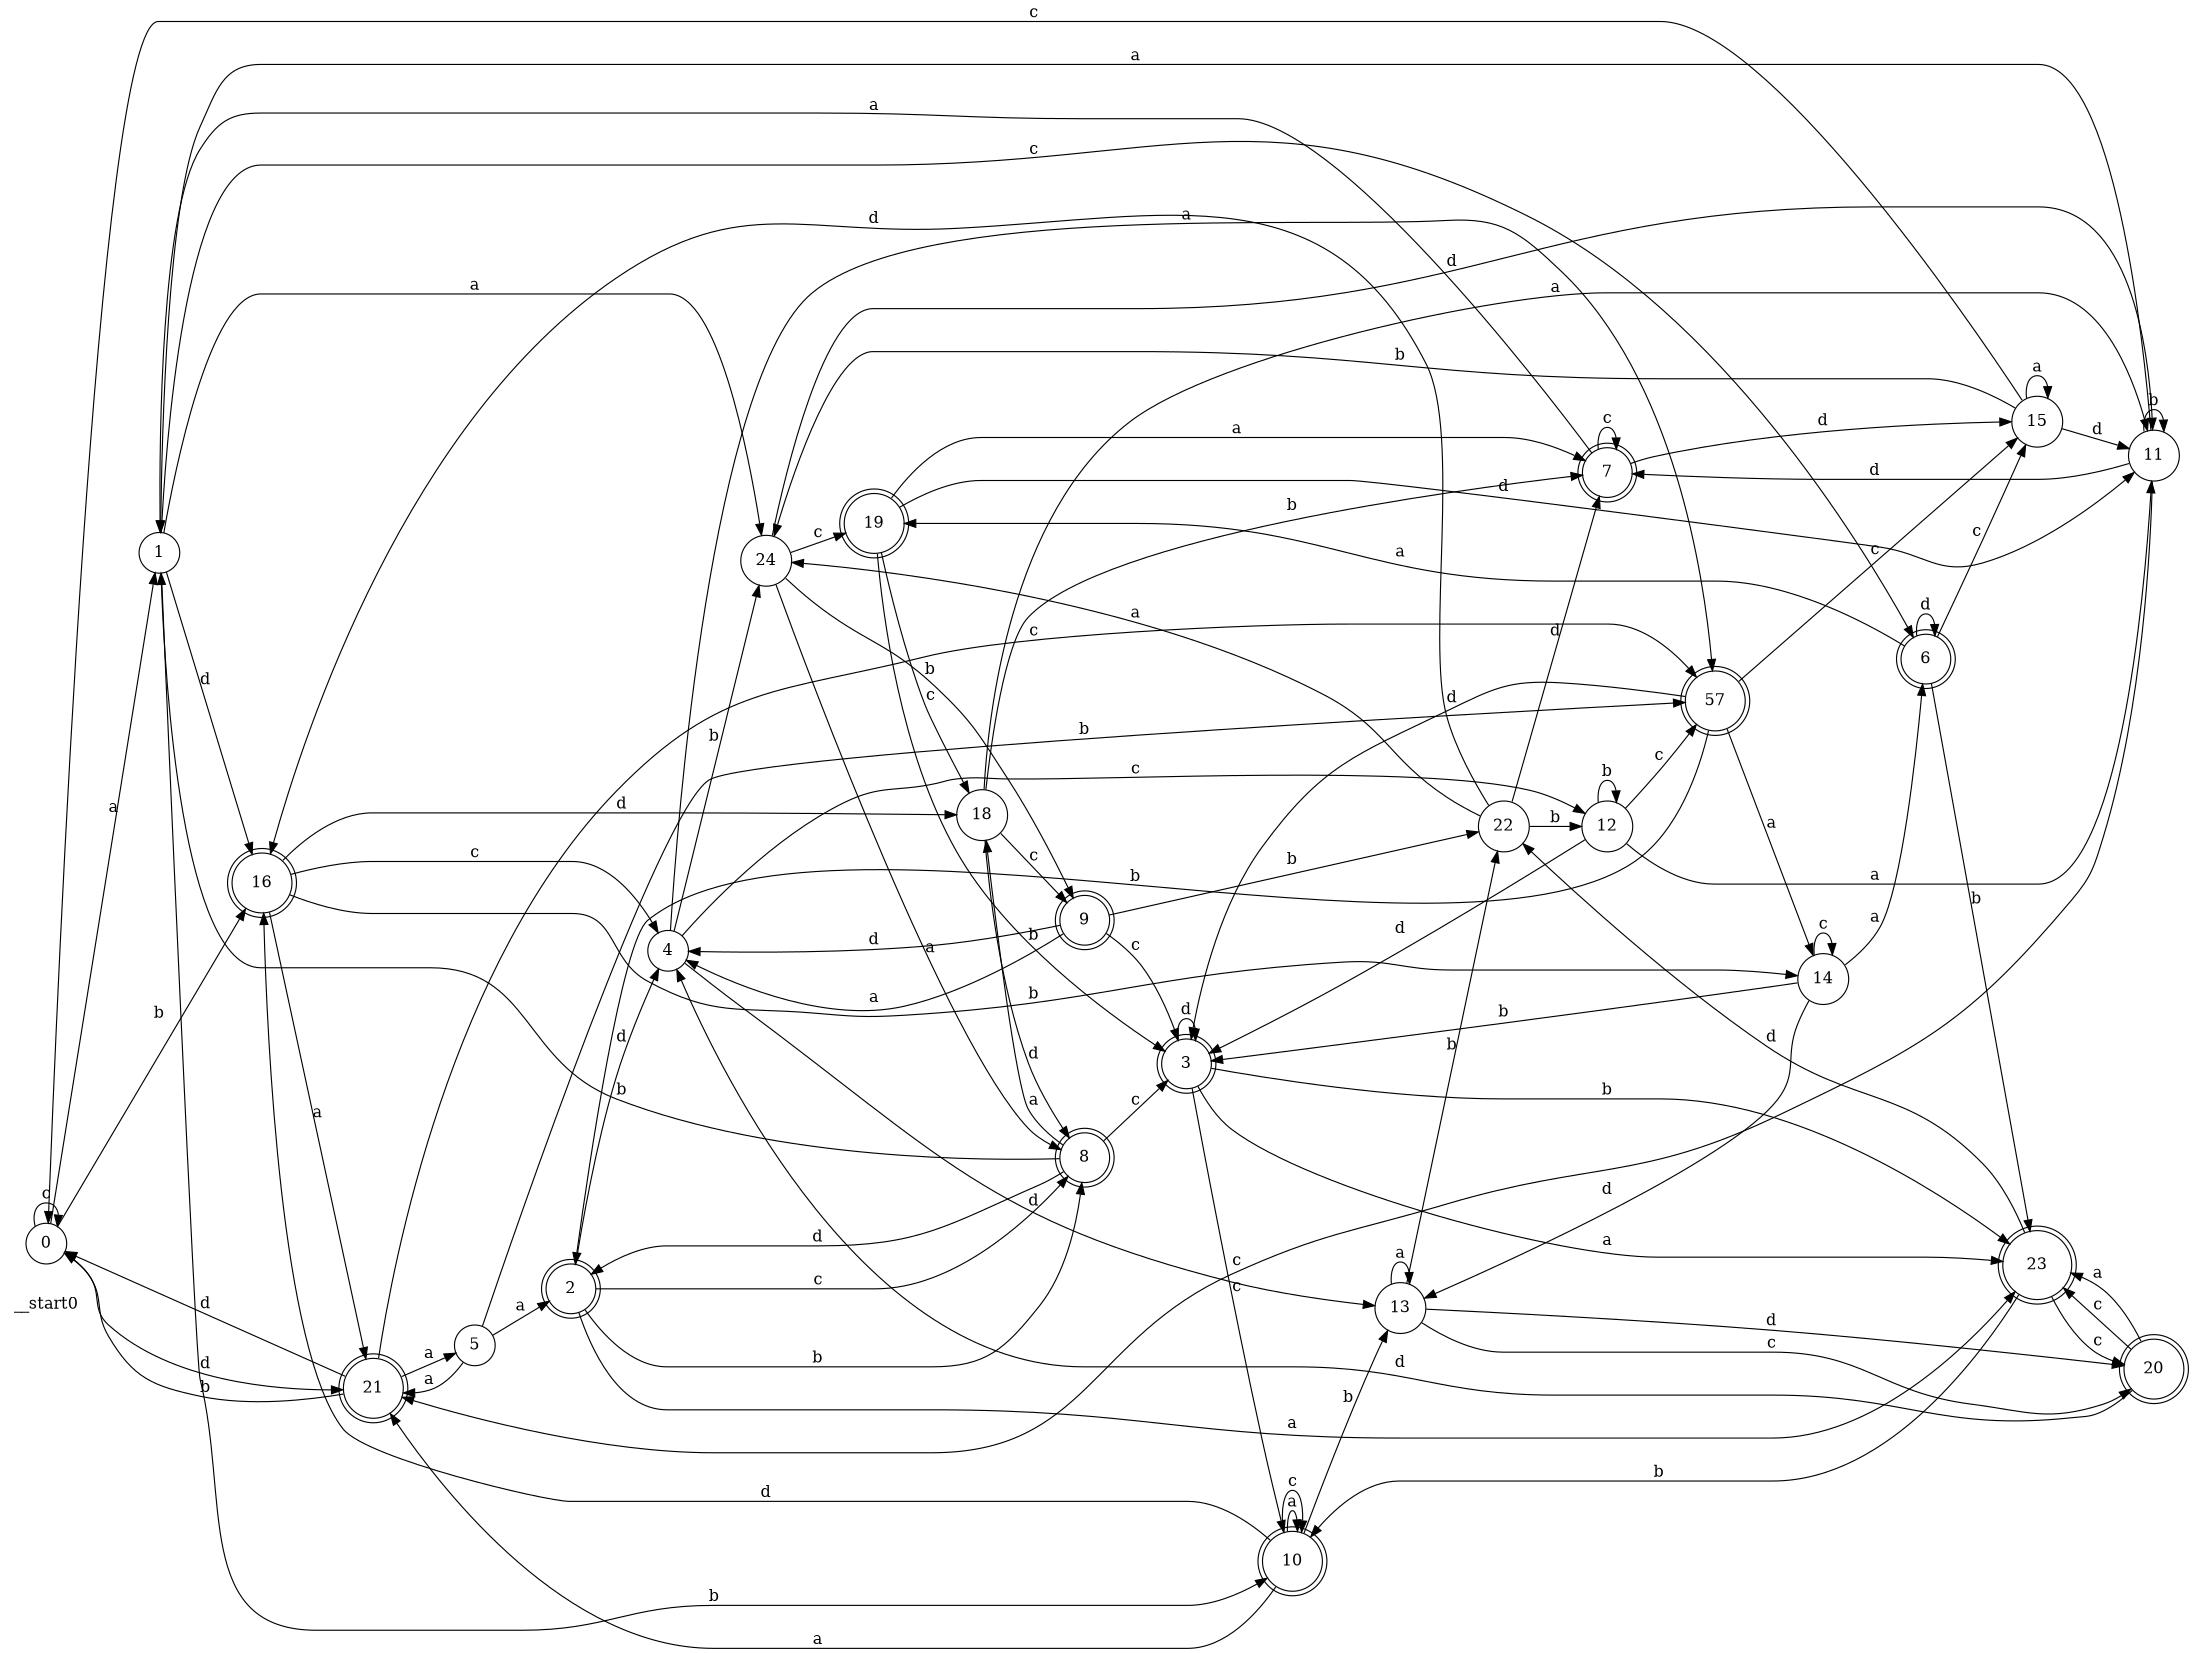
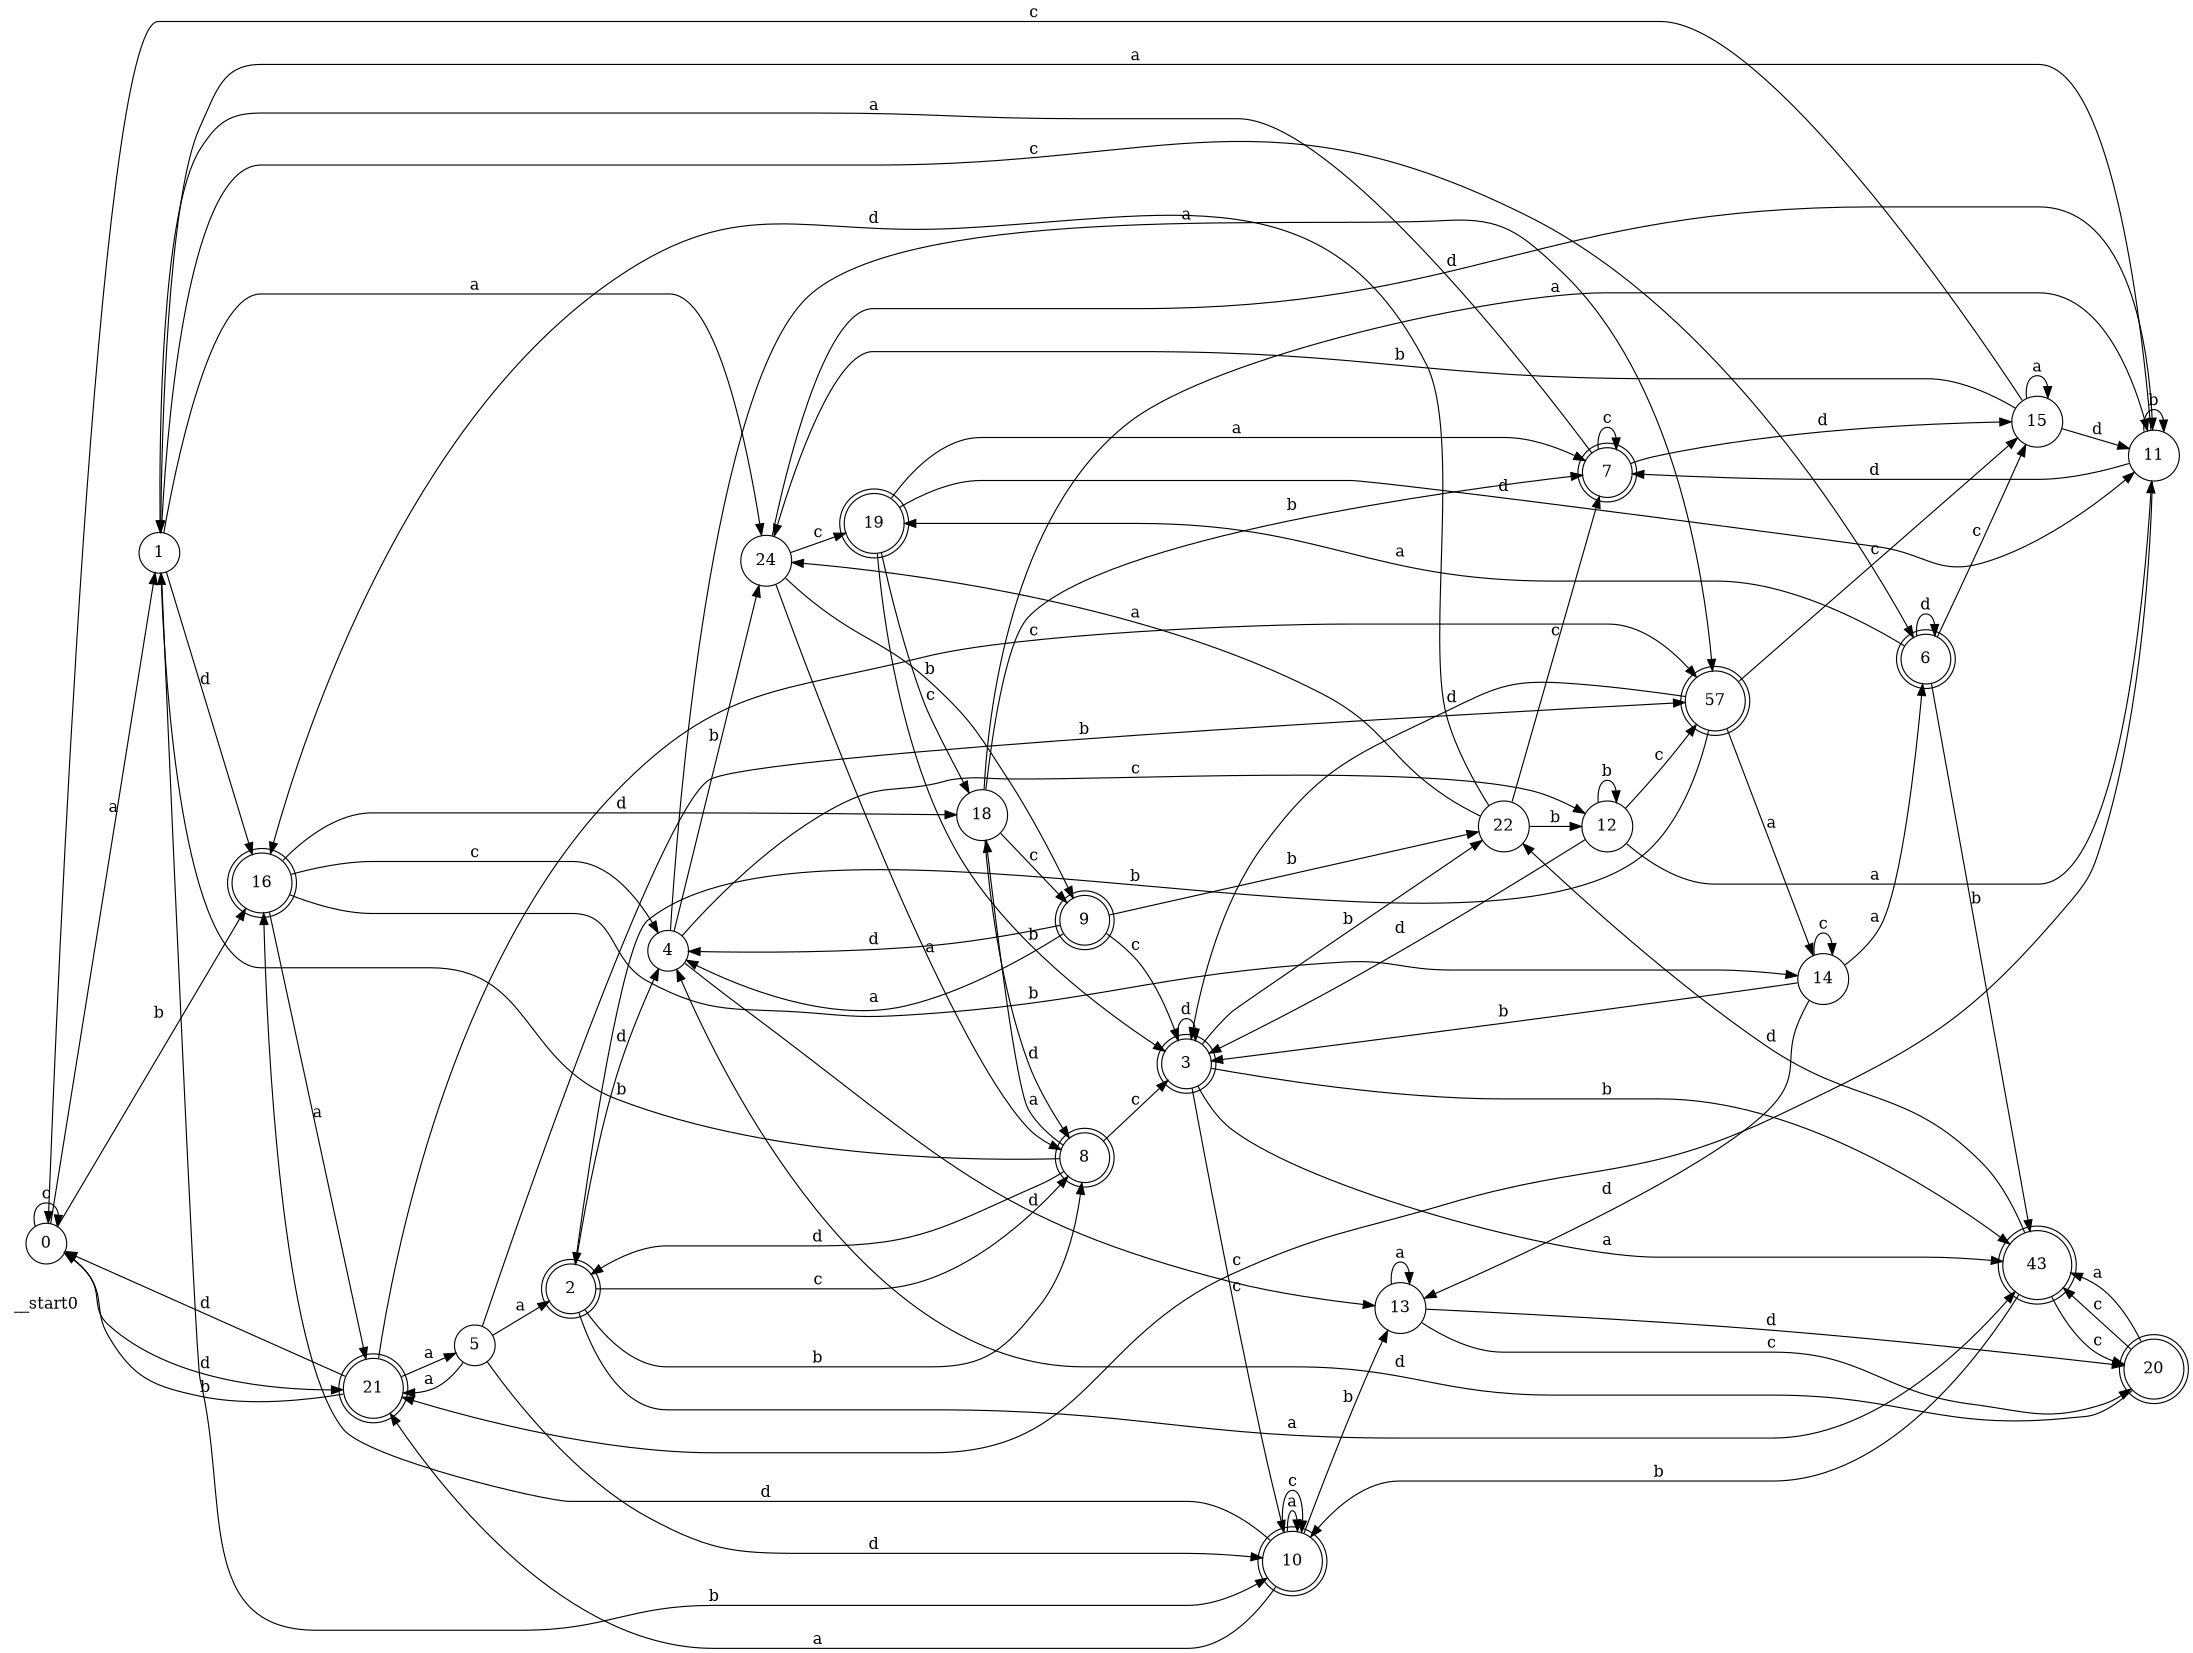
(1556, 631) -> (1556, 631)
(1451, 1073) -> (1334, 941)
(2037, 1265) -> (2037, 1265)
none -> (833, 1553)
